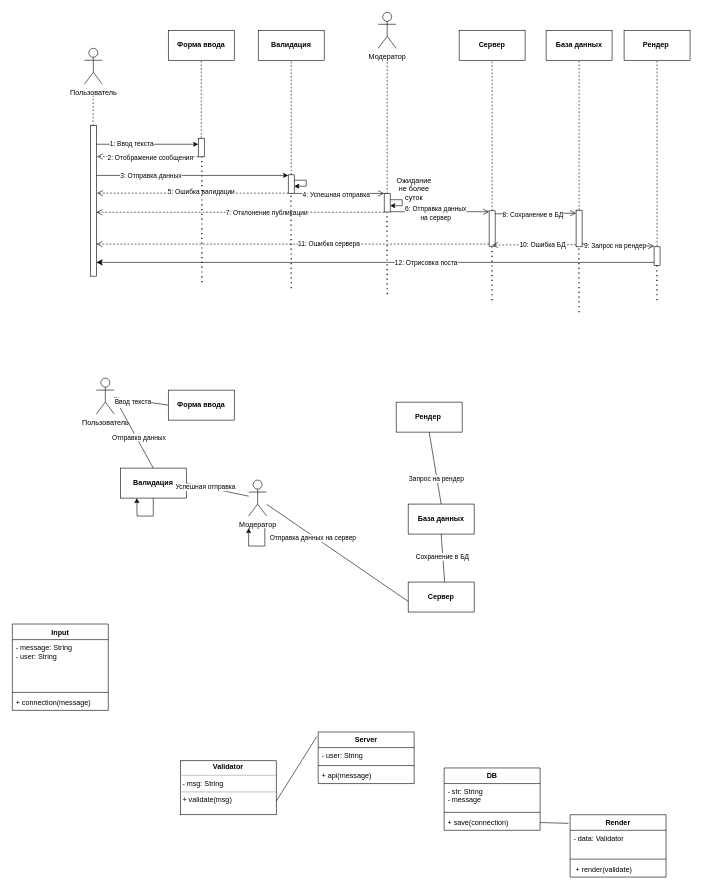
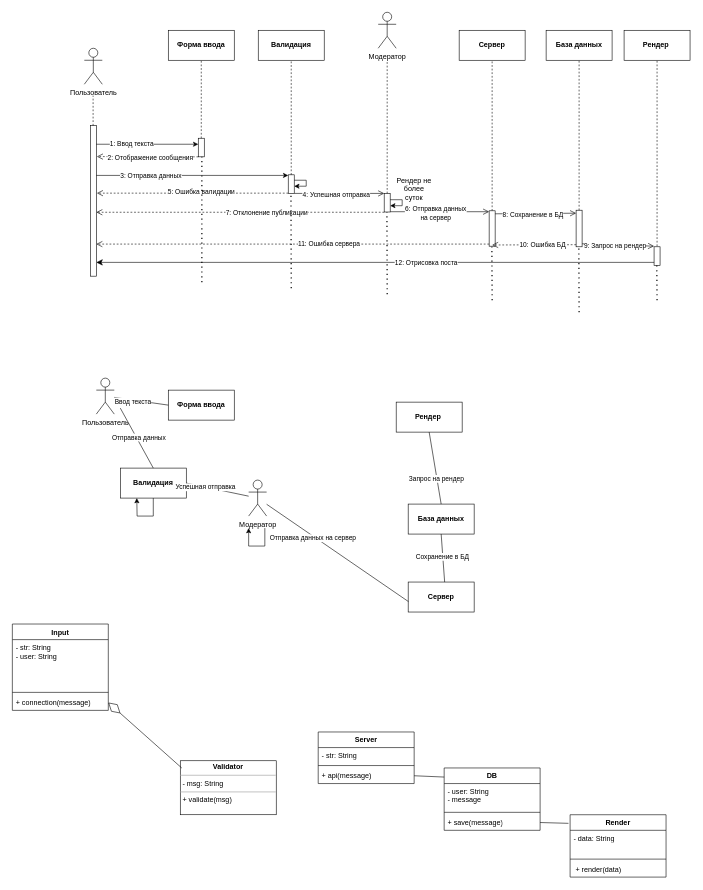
(414, 189) -> (414, 189)
(46, 653) -> (40, 653)
none -> (151, 741)
(346, 756) -> (344, 756)
(297, 768) -> none
none -> (430, 777)
(470, 797) -> (472, 797)
(482, 824) -> (477, 824)
(603, 839) -> (598, 839)
(607, 870) -> (601, 870)
